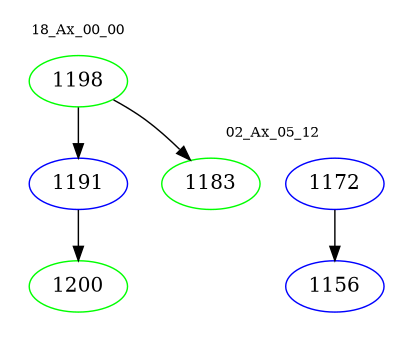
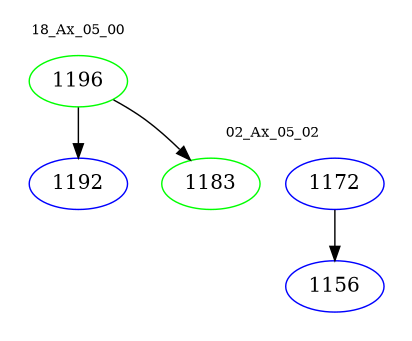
(78, 31) -> (78, 31)
(78, 81) -> (78, 81)
(273, 133) -> (273, 133)
(78, 184) -> (78, 184)
(78, 286) -> none
